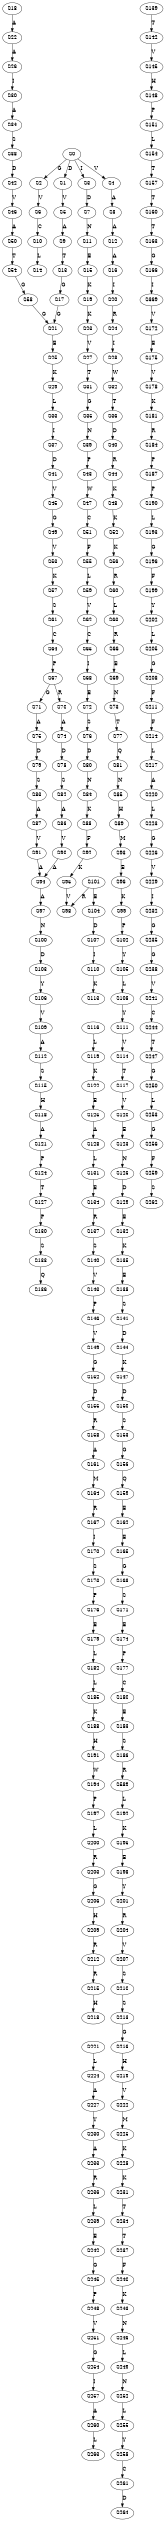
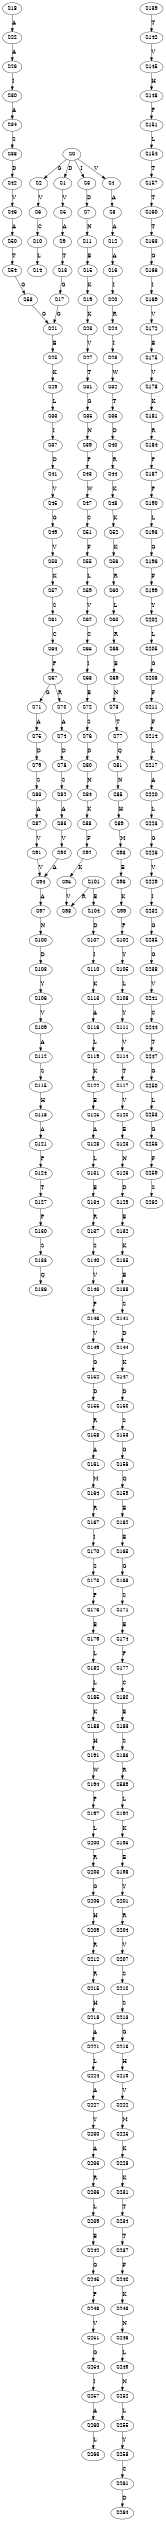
(151, 300) -> (151, 300)
(41, 868) -> (41, 868)
none -> (93, 1012)
none -> (93, 2031)
